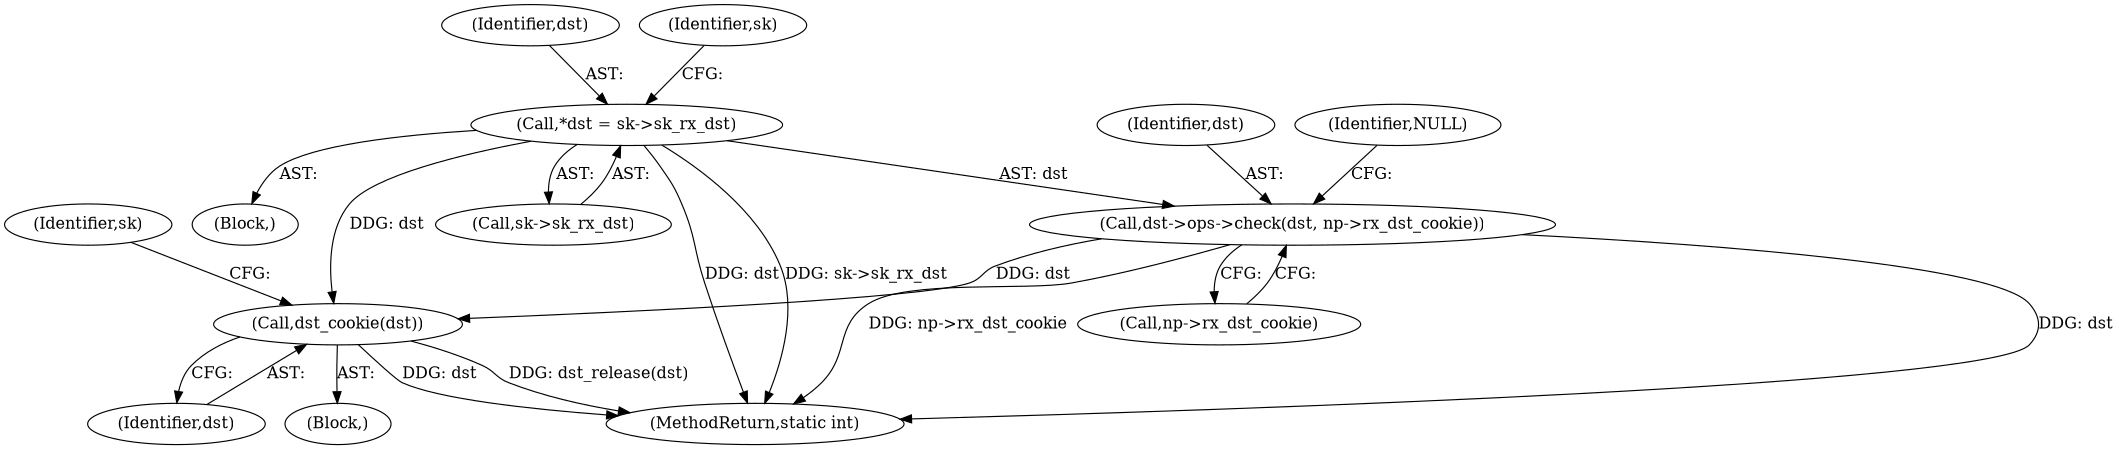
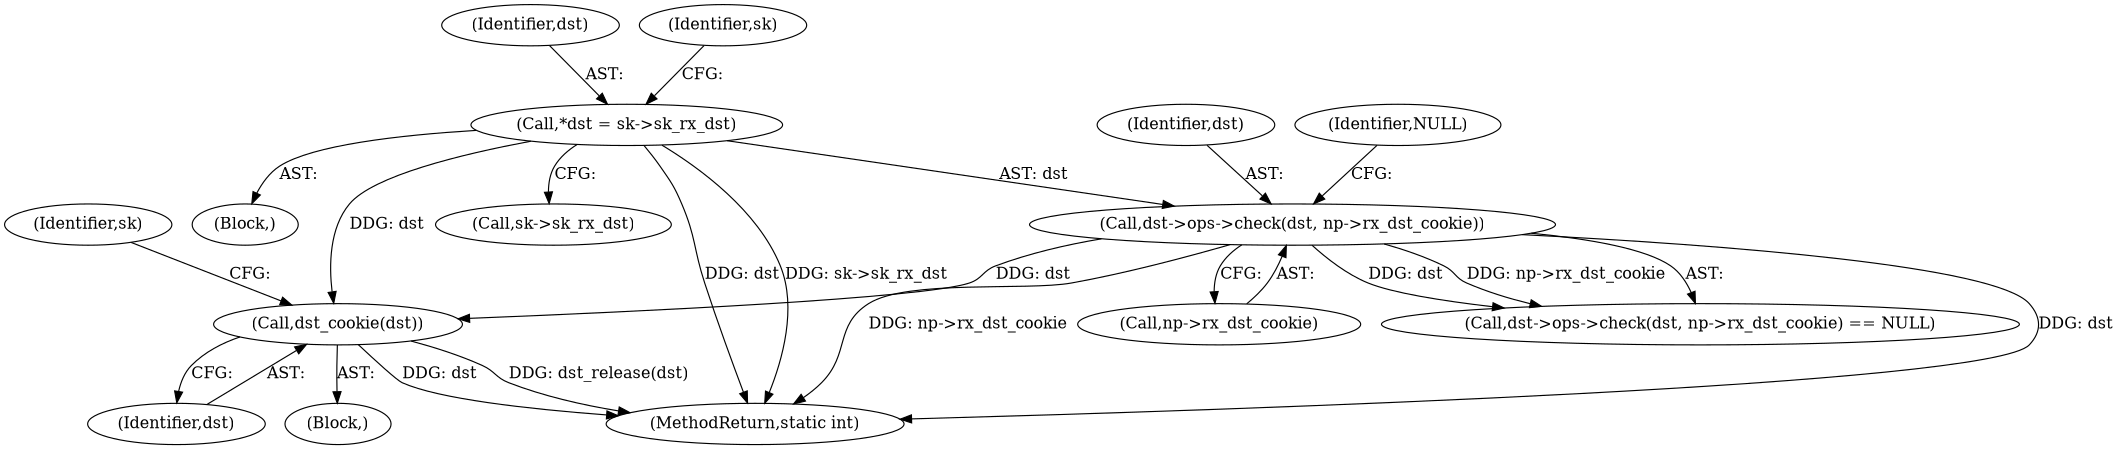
(578, 175) -> (578, 175)
(602, 183) -> none
(1298, 274) -> (1298, 274)
none -> (1700, 324)
